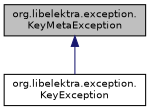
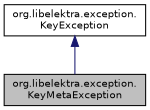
(75, 60) -> (75, 60)
